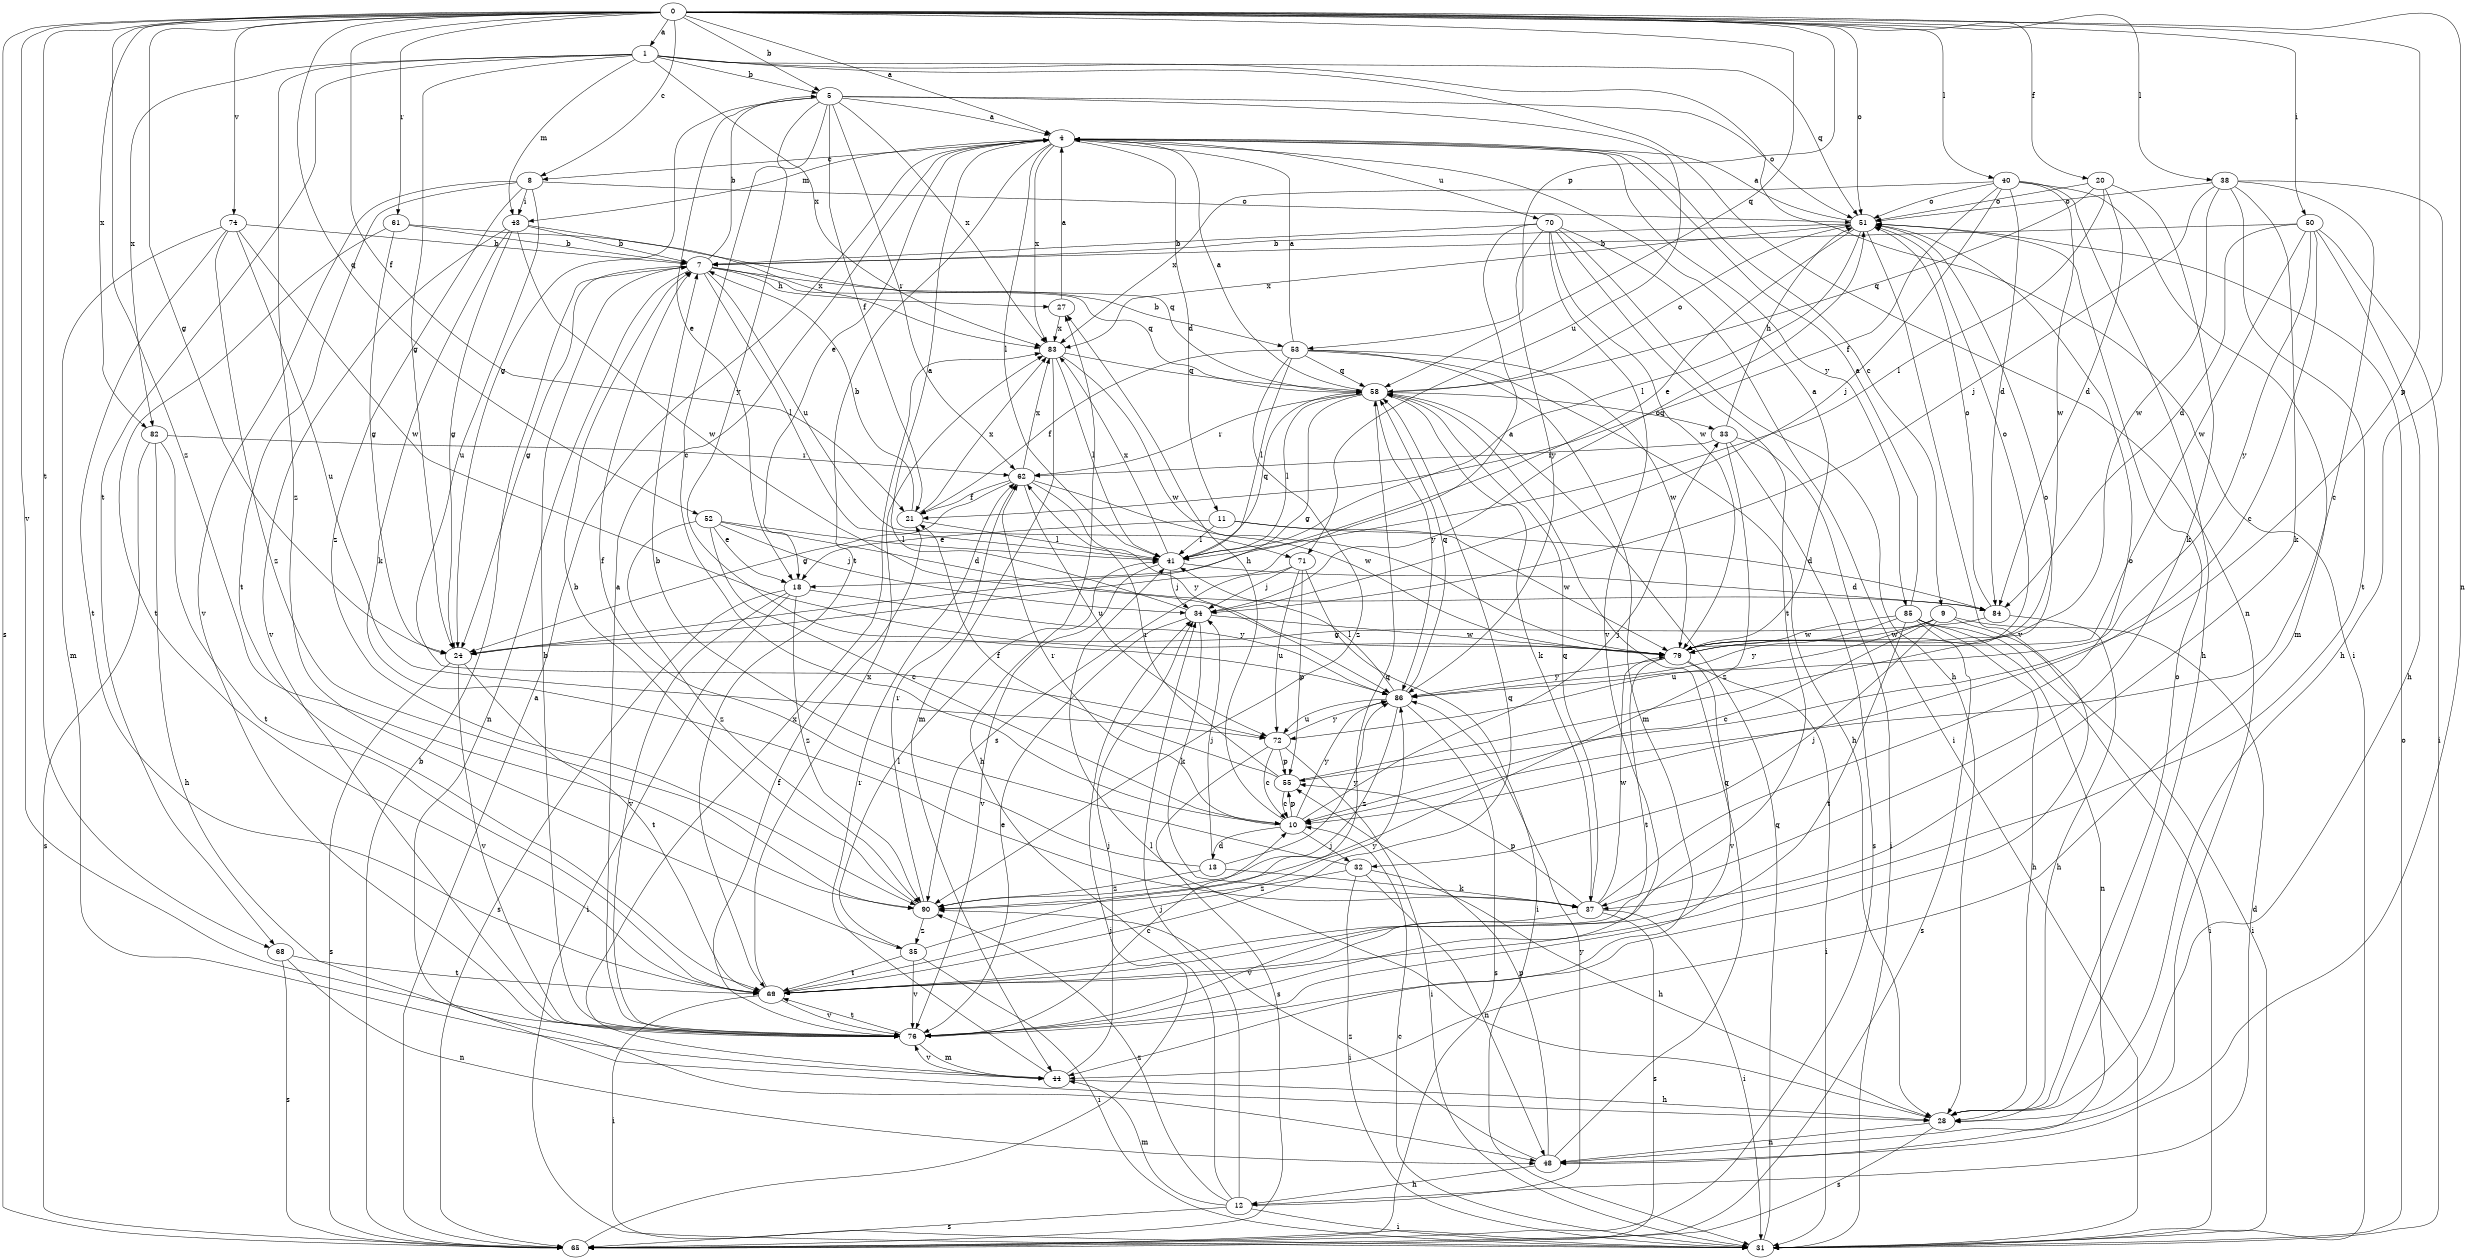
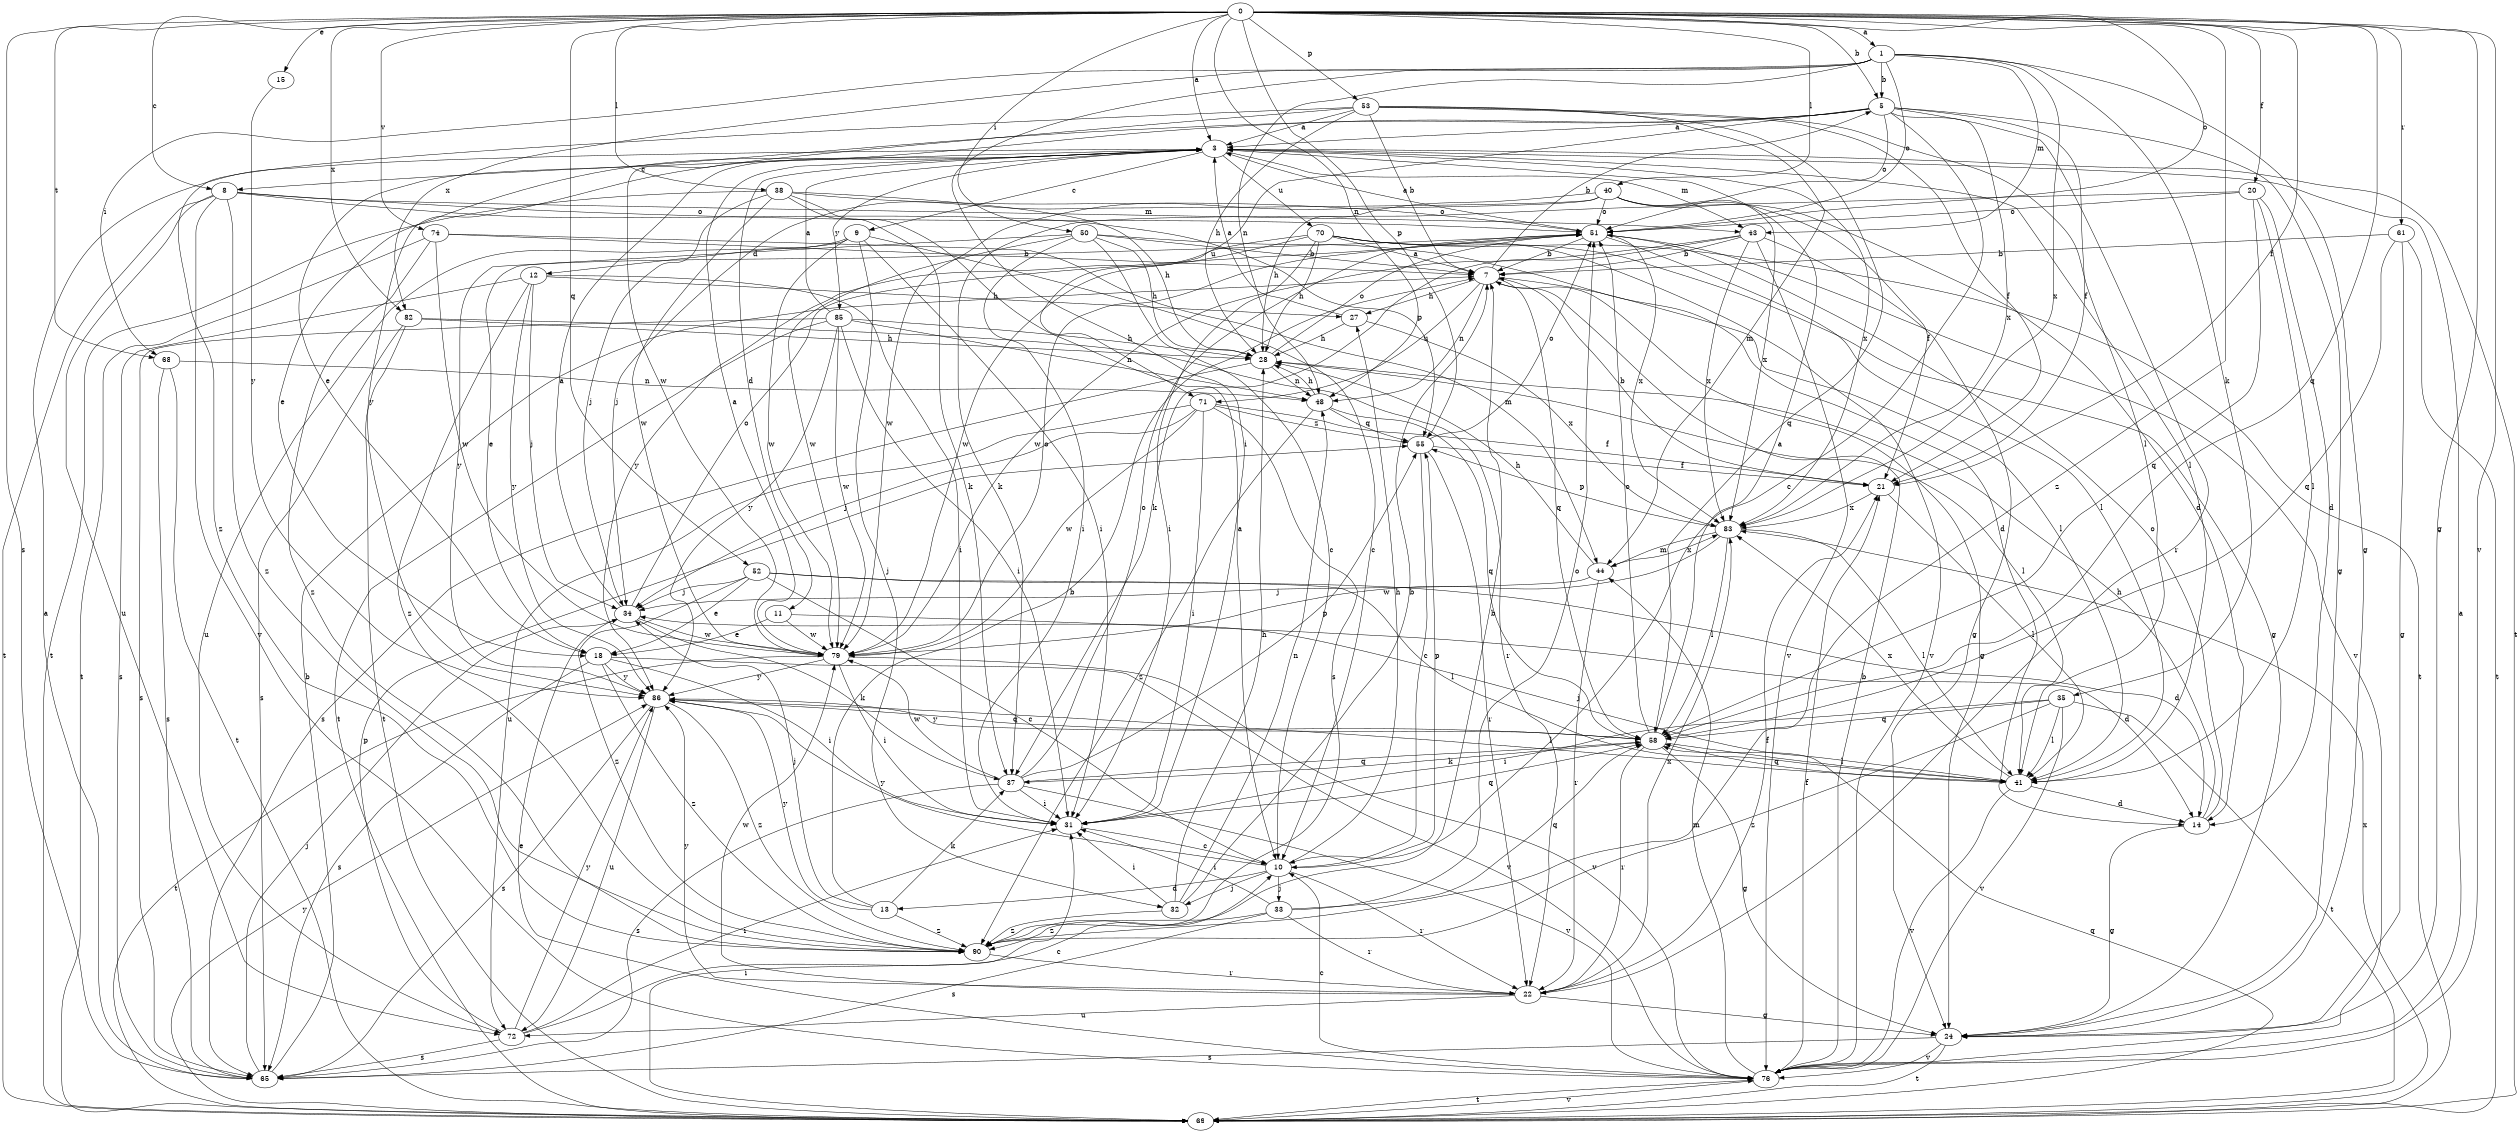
none -> (281, 80)
(1062, 139) -> (1215, 149)
(1820, 139) -> (1908, 149)
(525, 202) -> (1149, 212)
none -> (893, 216)
(1178, 244) -> (1416, 254)
(1083, 297) -> (1408, 197)
(1769, 329) -> (1577, 572)
none -> (1312, 340)
(1191, 371) -> (1712, 635)
(1542, 400) -> (1484, 872)
(1511, 435) -> (2274, 635)
none -> (1539, 446)
(1022, 477) -> (1528, 995)
none -> (1575, 494)
(103, 498) -> (105, 212)
(296, 498) -> (2227, 381)
(2334, 498) -> (1240, 529)
(1198, 539) -> none
none -> (1039, 560)
(603, 561) -> (1072, 593)
(1997, 614) -> (2197, 825)
(1302, 677) -> (1316, 424)
(600, 687) -> none
(2401, 842) -> none
(2027, 882) -> none
(920, 929) -> (1559, 884)
(1522, 973) -> (1368, 424)
(947, 1069) -> none
(1145, 1157) -> none
(1389, 1186) -> (1300, 377)
